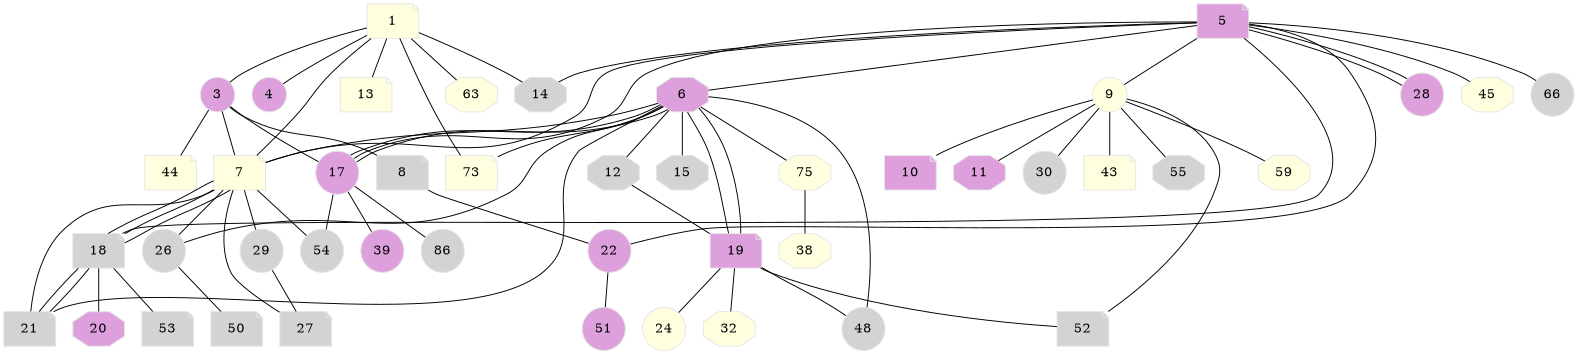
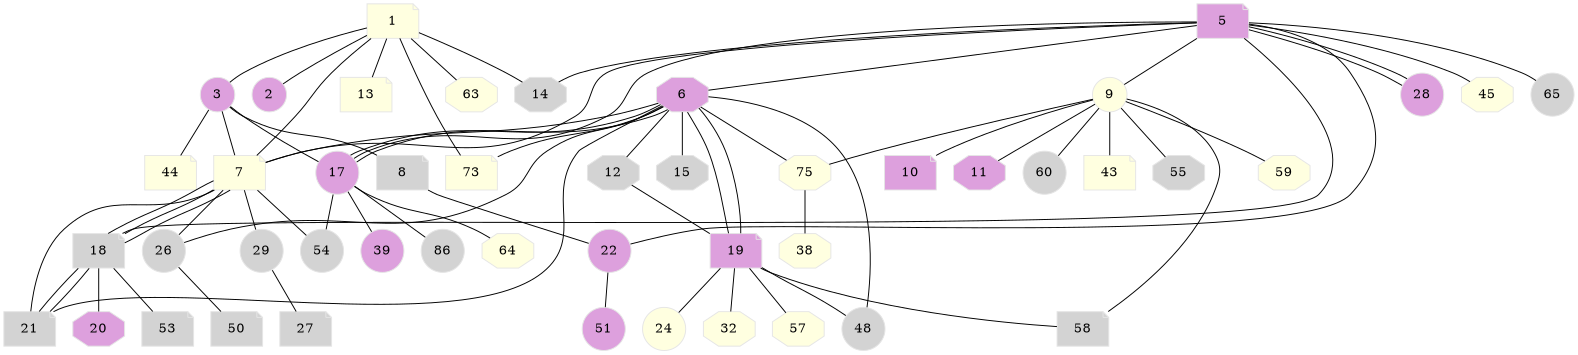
(269, 95) -> (269, 95)
(1552, 95) -> (1552, 95)
none -> (961, 130)
(1045, 173) -> (1045, 173)
none -> (508, 251)
(227, 263) -> none
none -> (798, 329)
(1083, 329) -> (1083, 329)
